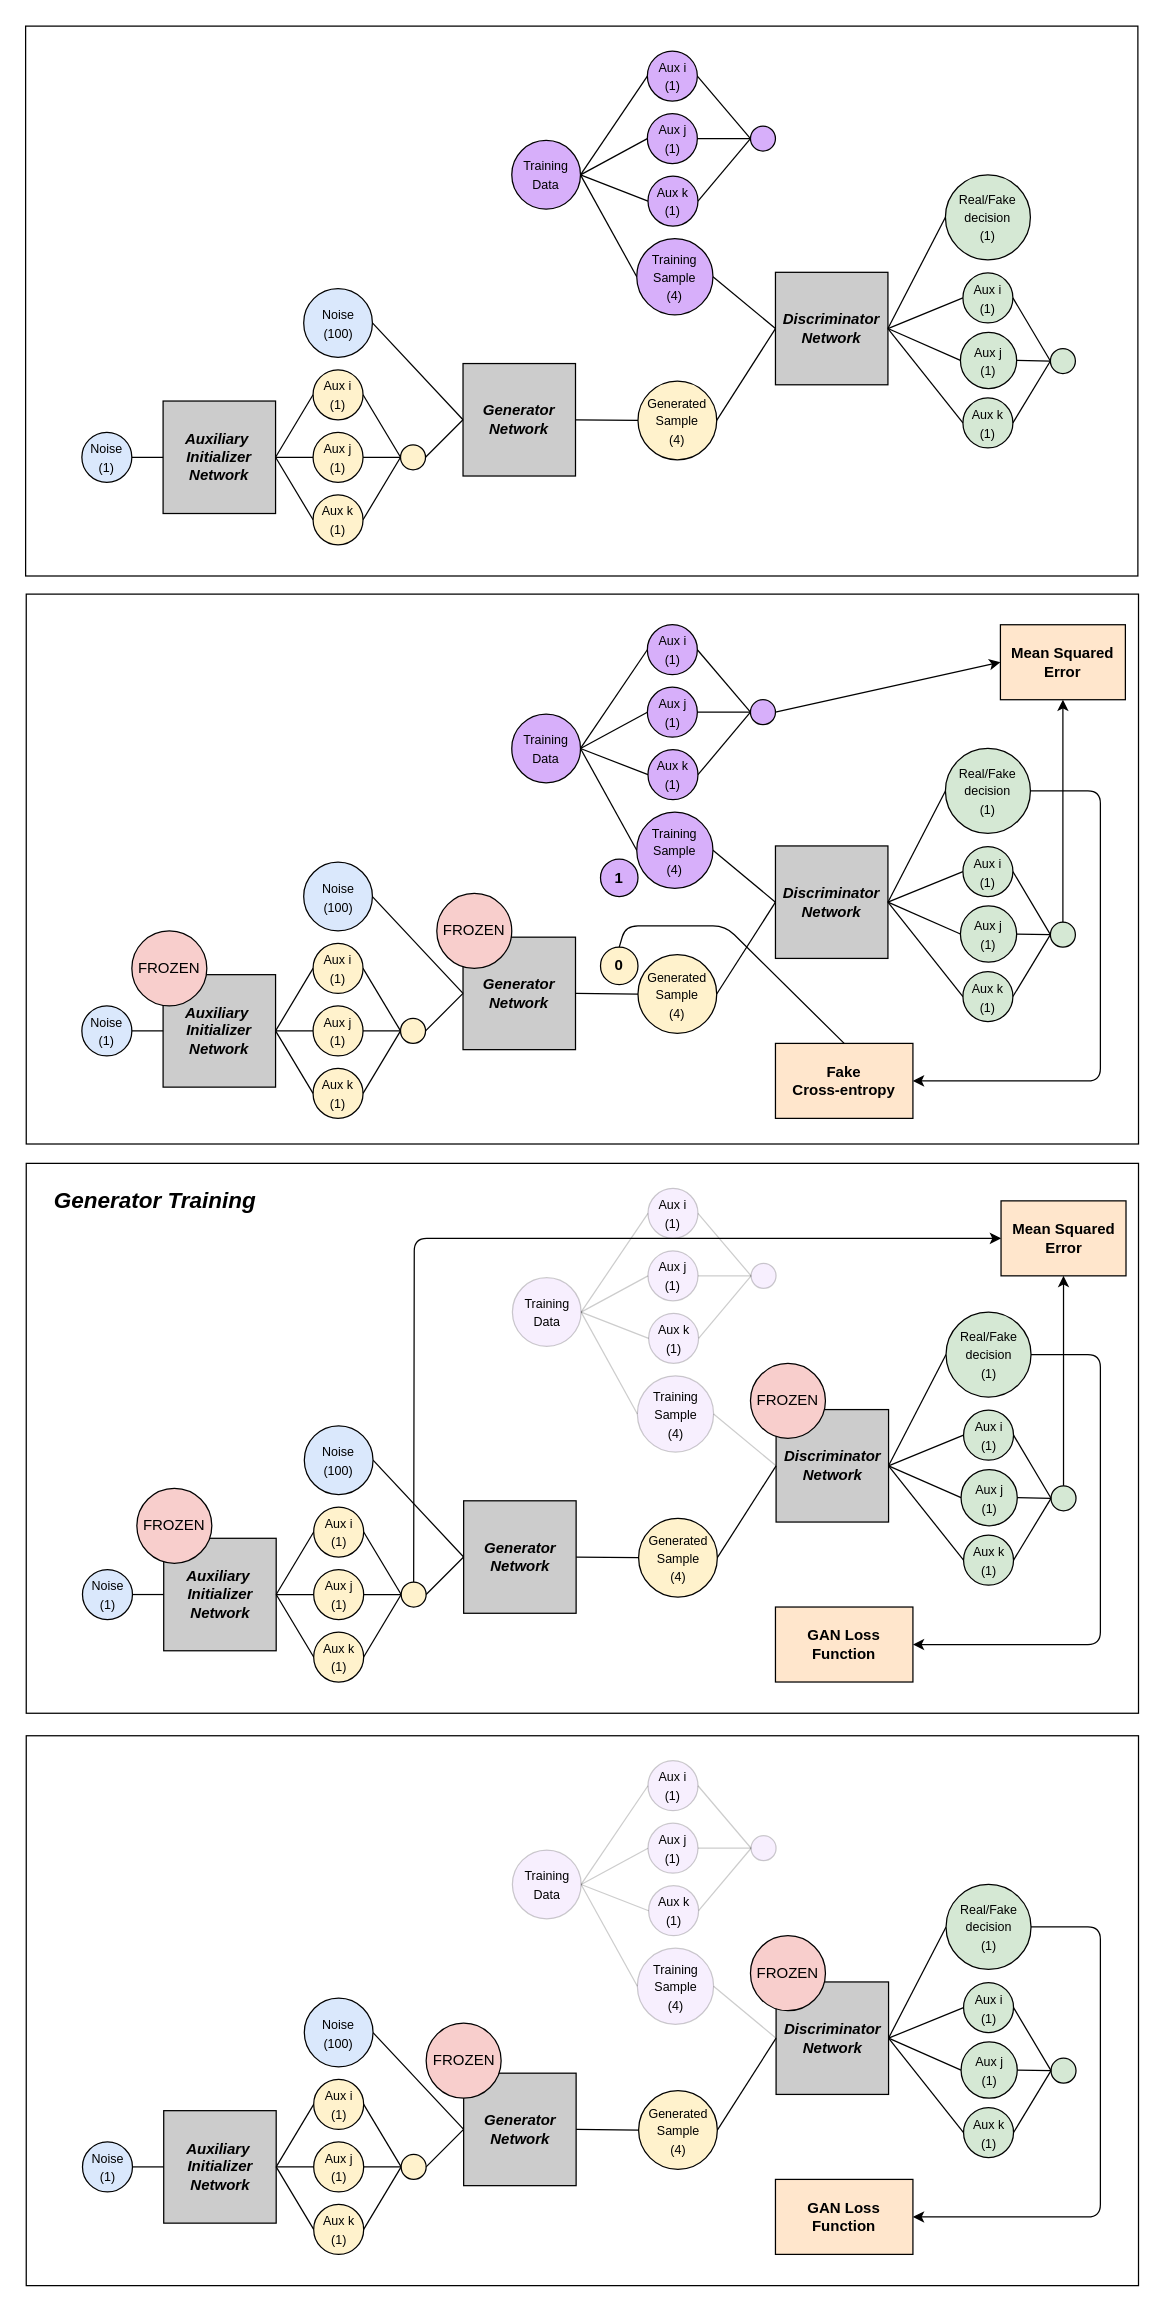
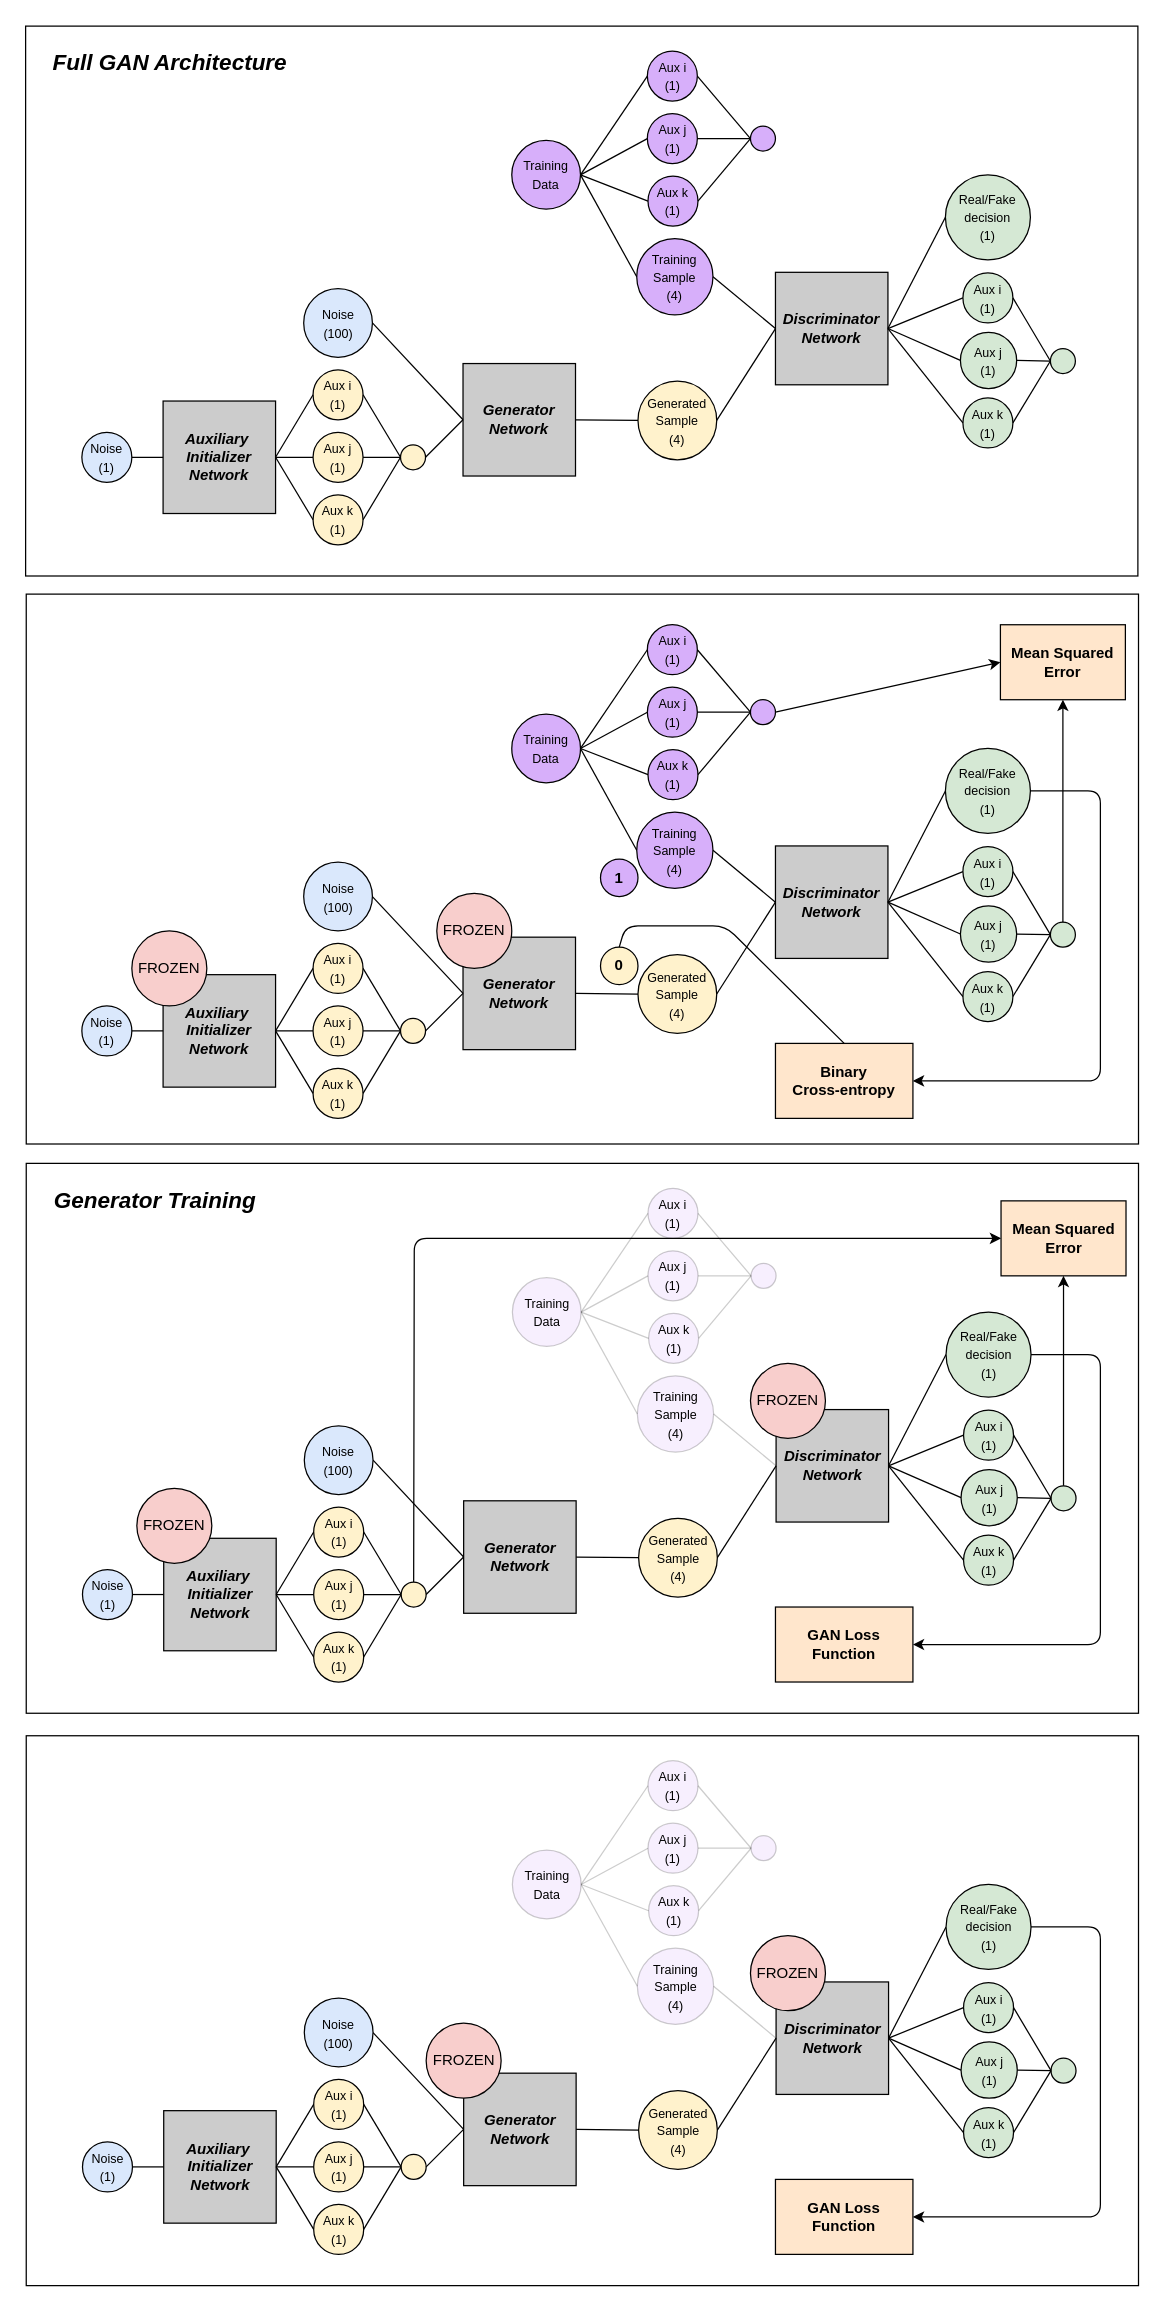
none -> (204, 63)
(844, 1081) -> (844, 1081)
